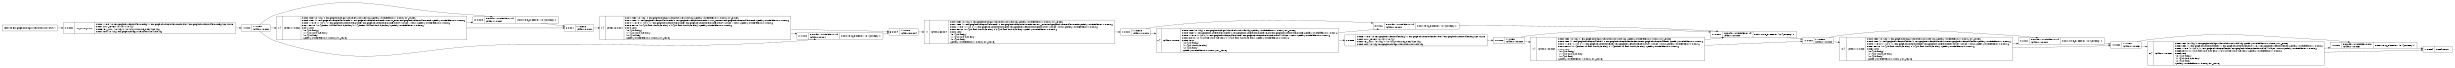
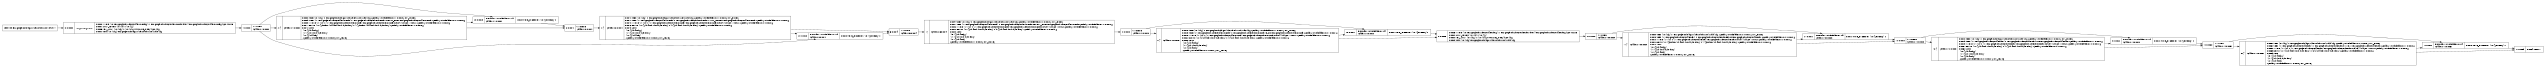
(1588, 27) -> (1433, 34)
(2358, 44) -> (2449, 44)
